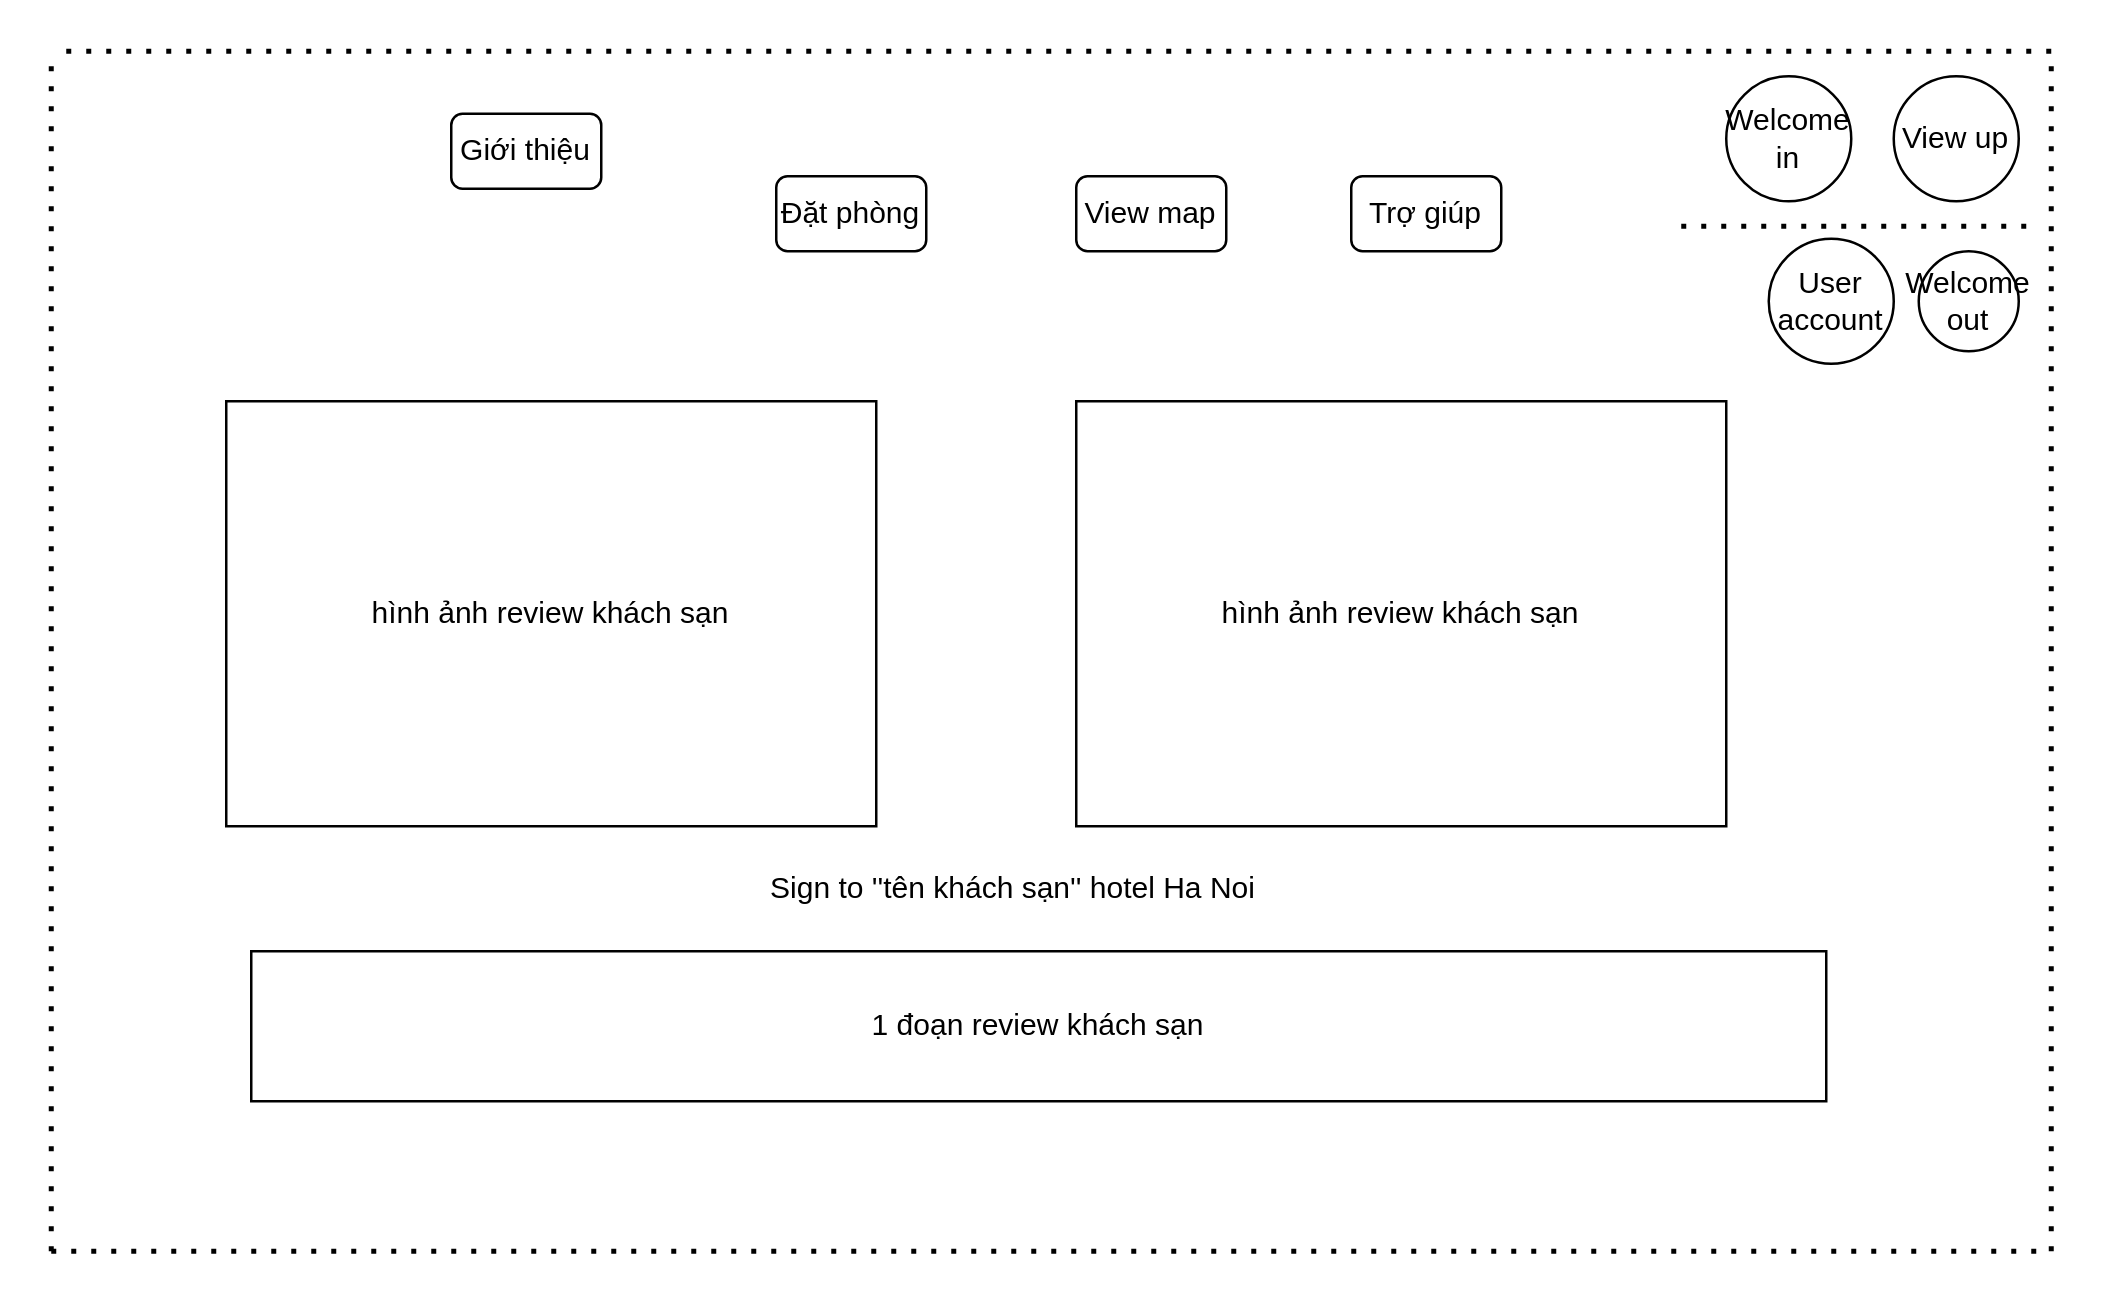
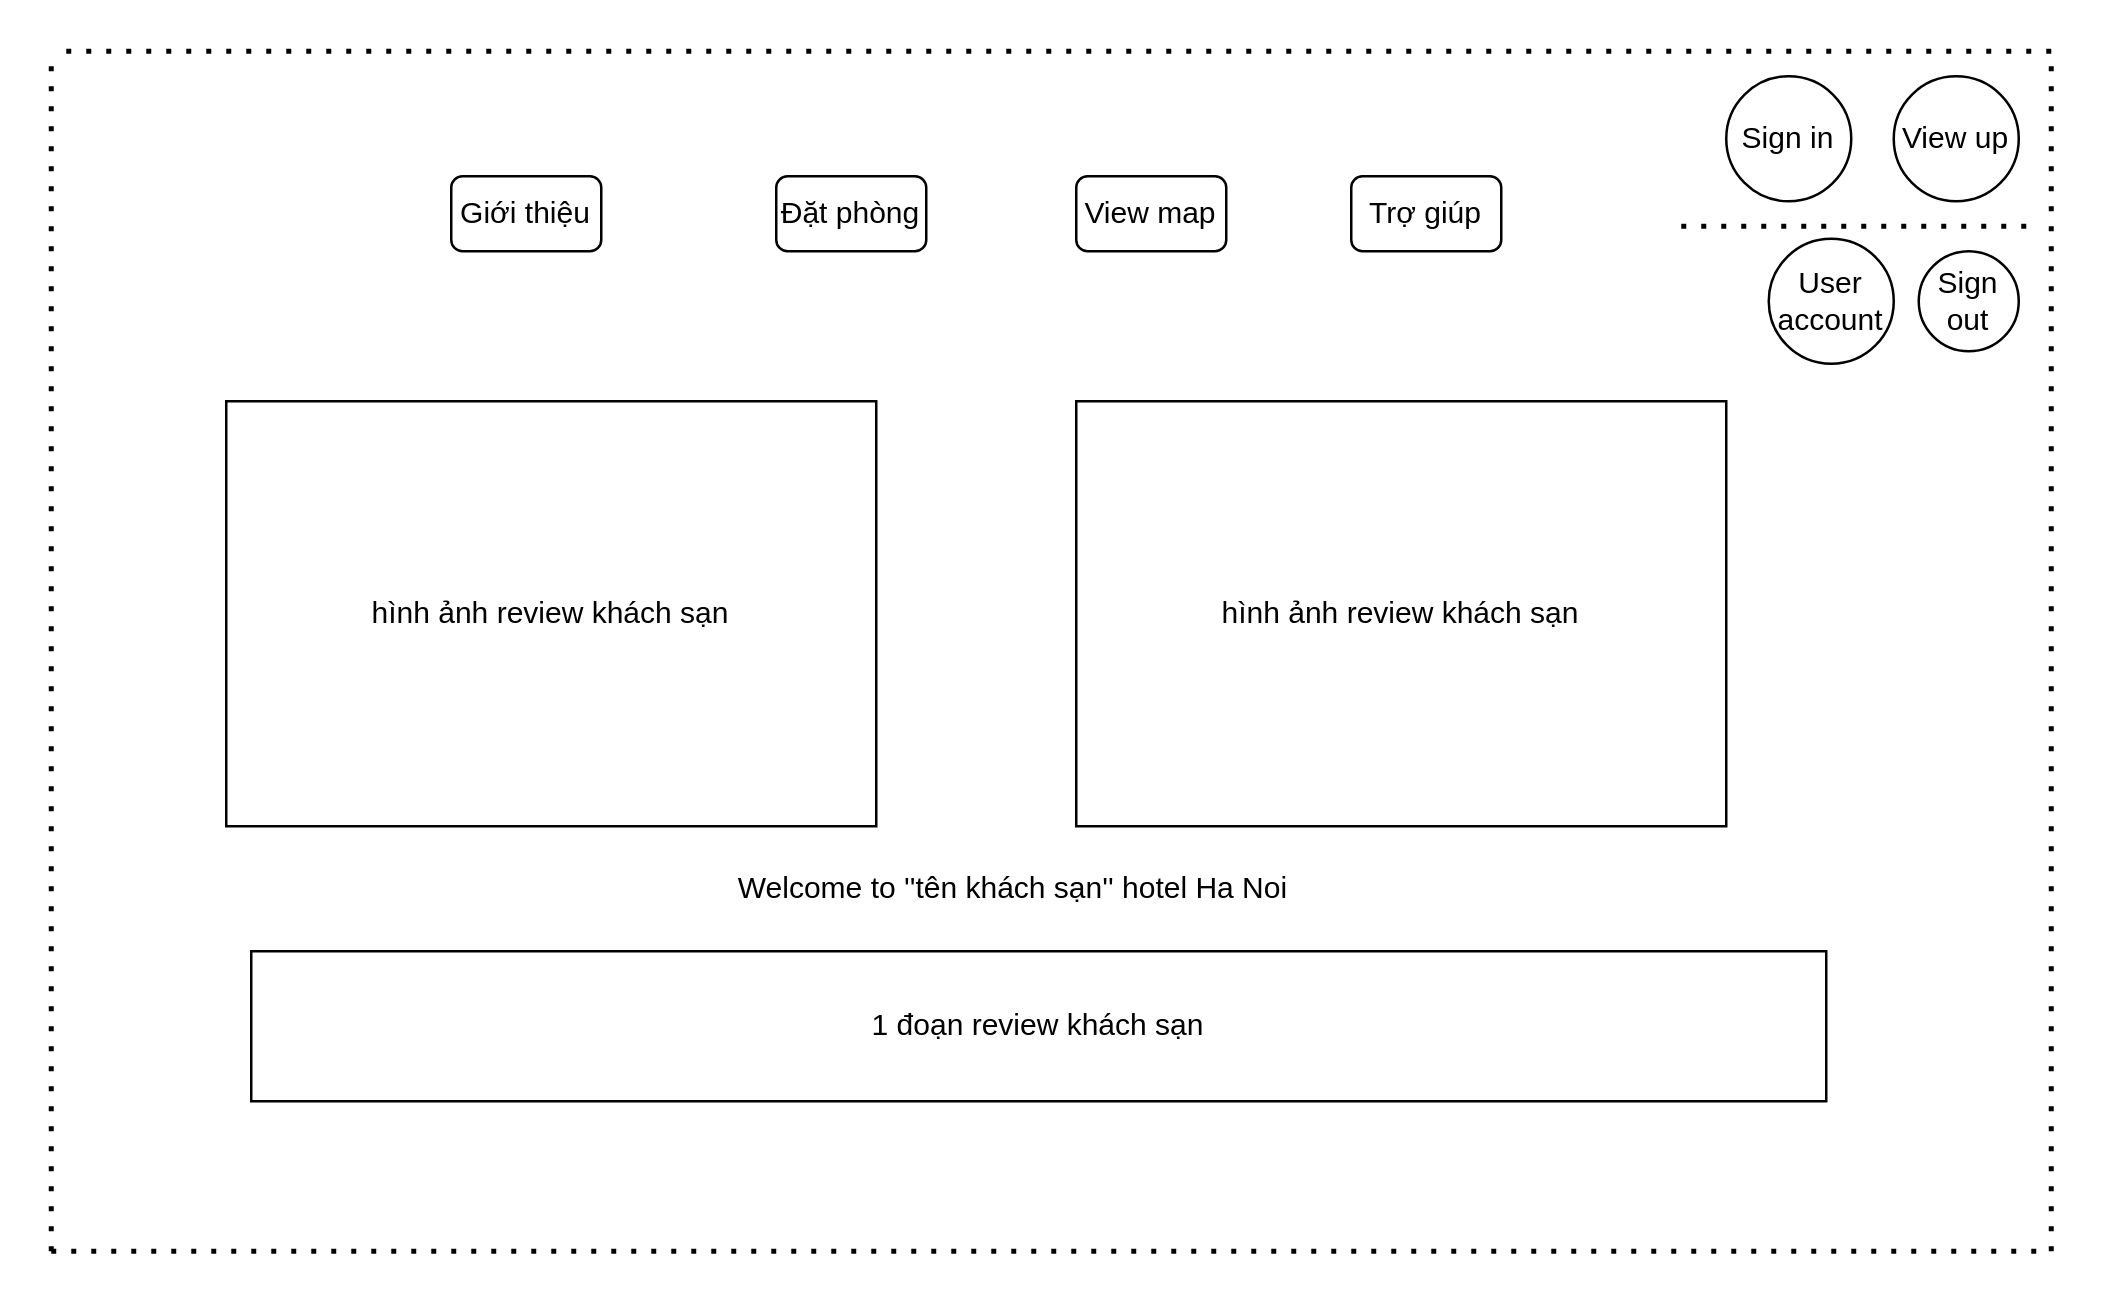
(1789, 139) -> (1789, 139)
(526, 151) -> (526, 214)
(1969, 301) -> (1969, 301)
(1014, 889) -> (1014, 889)
